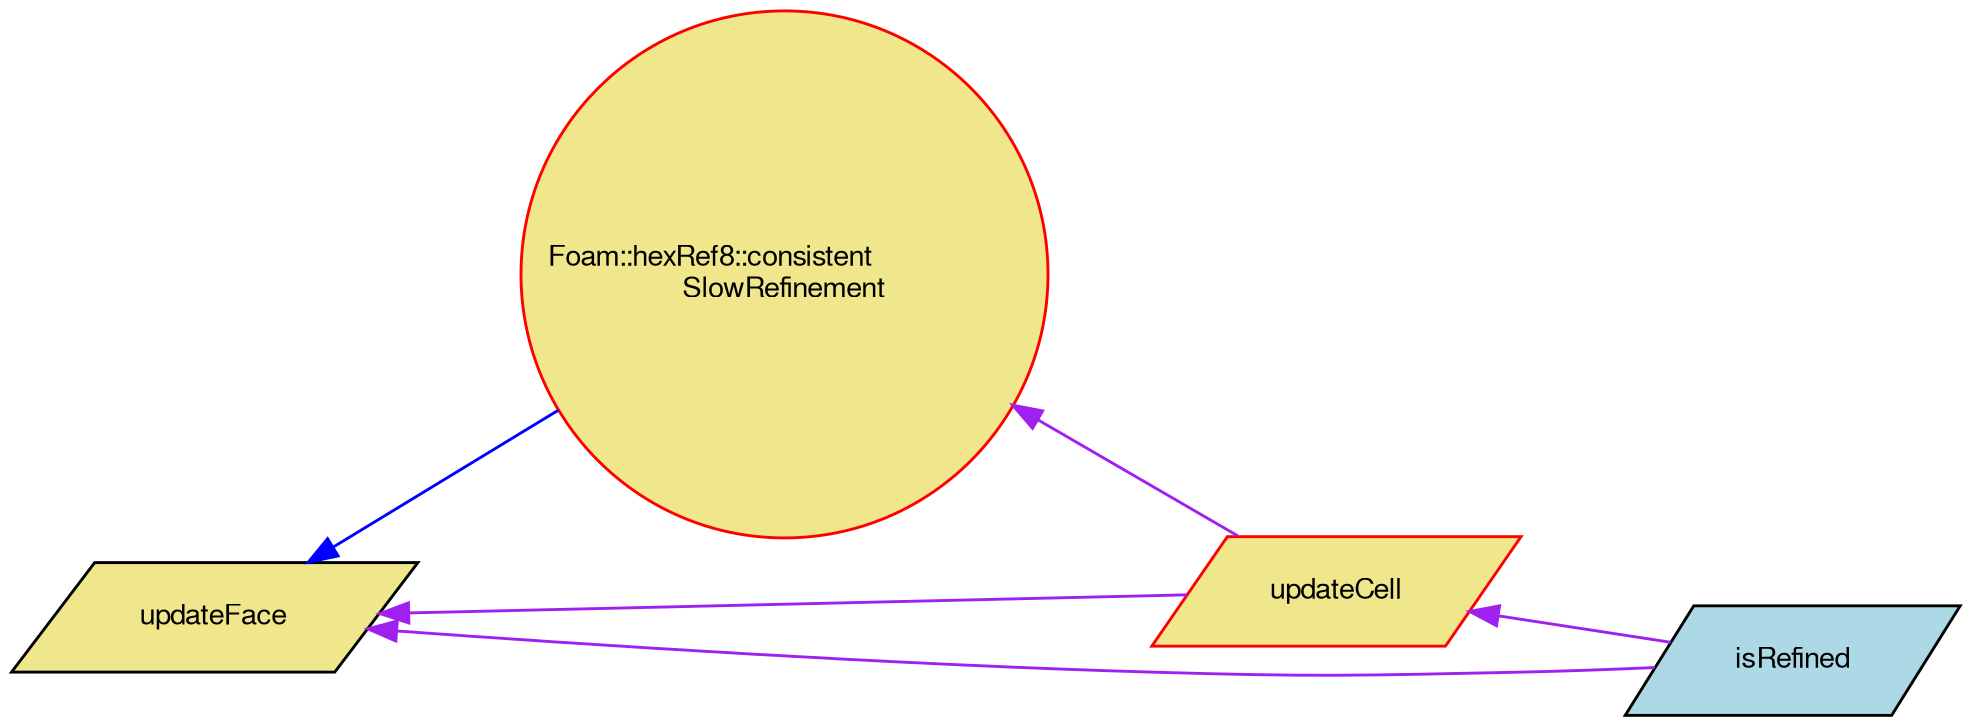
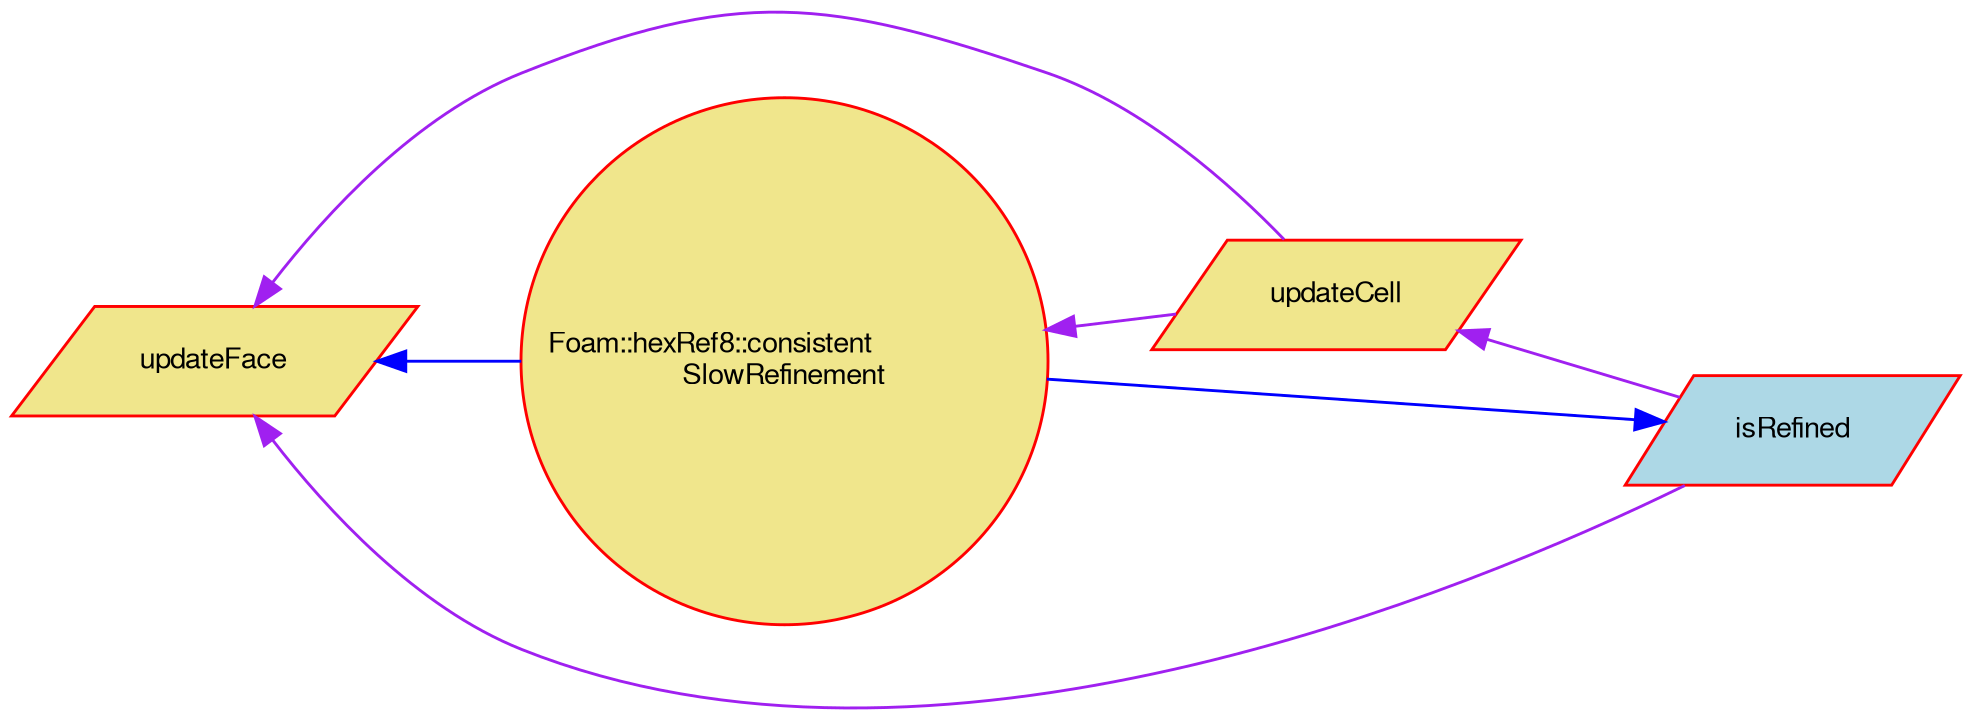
none -> (1341, 399)
(215, 617) -> (215, 361)
(1793, 661) -> (1793, 430)
